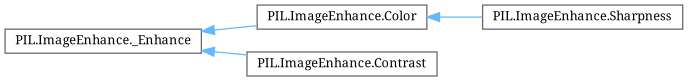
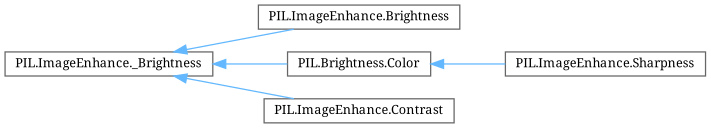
(342, 17) -> (359, 64)
none -> (359, 17)
(103, 41) -> (109, 64)
